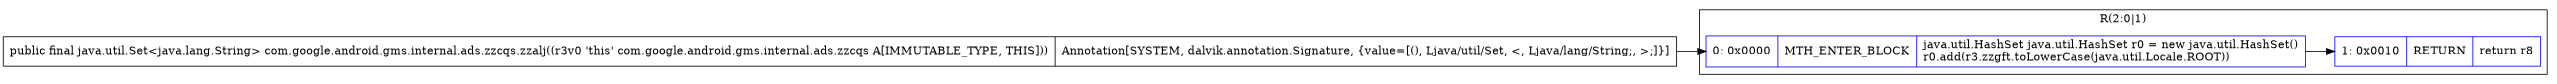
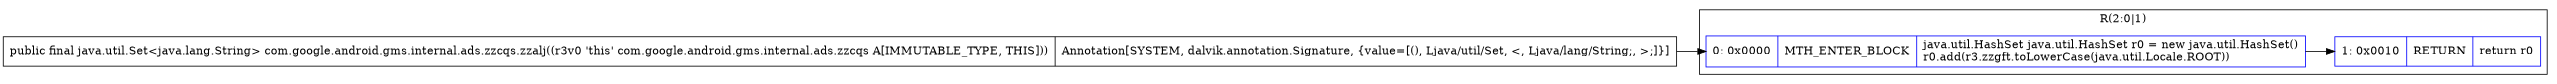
(2507, 51) -> (2507, 51)
